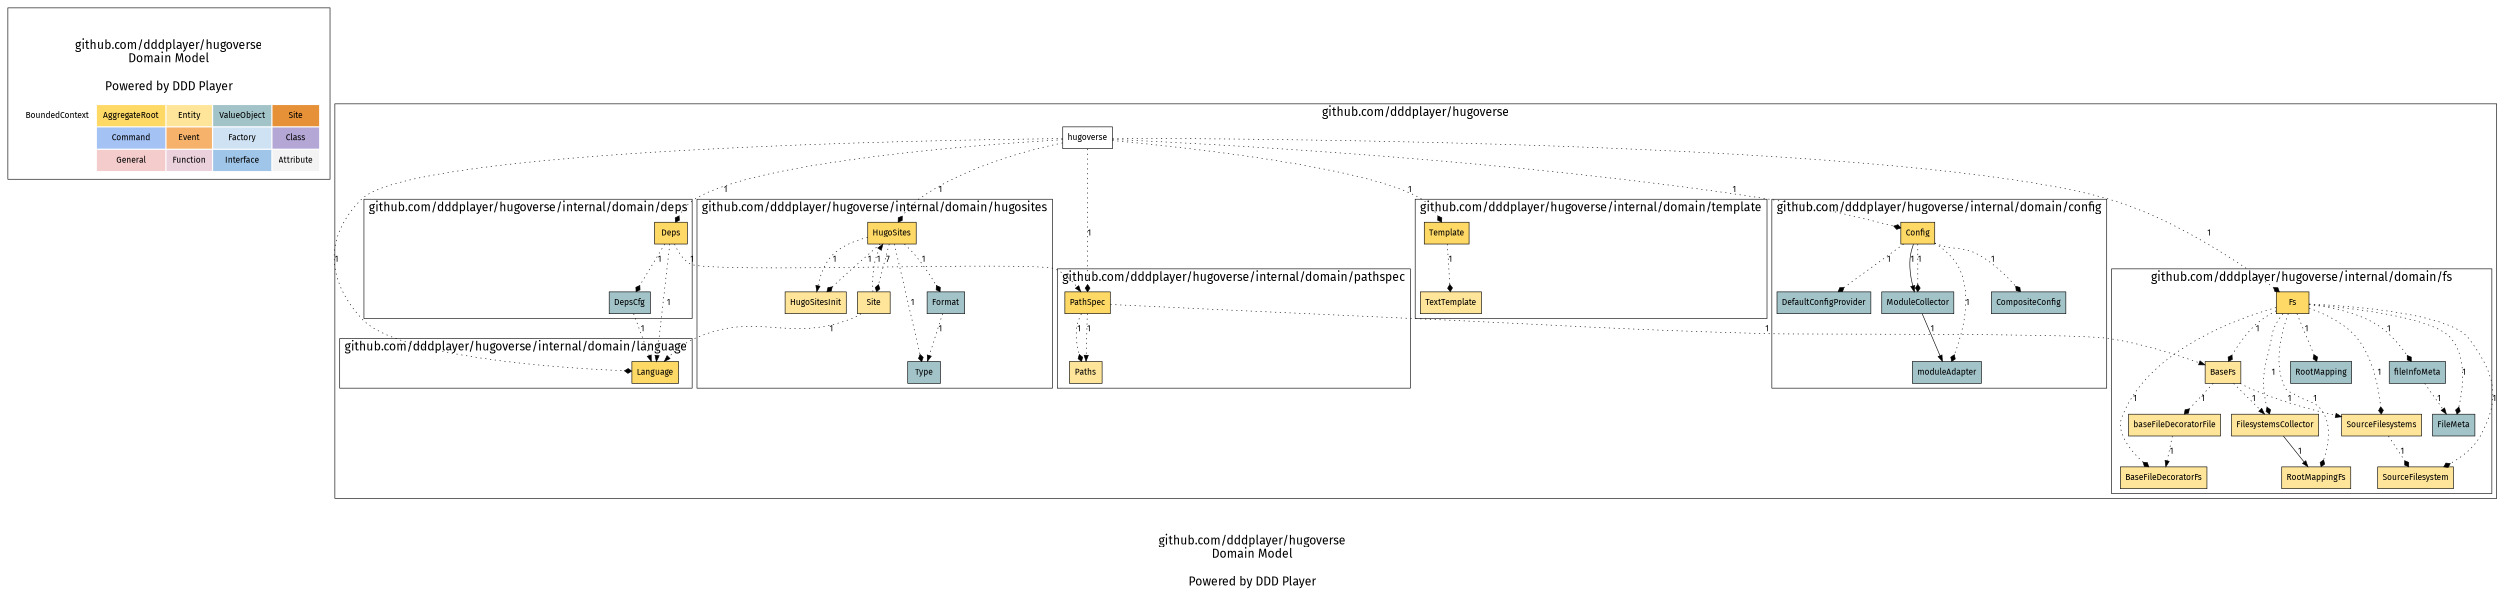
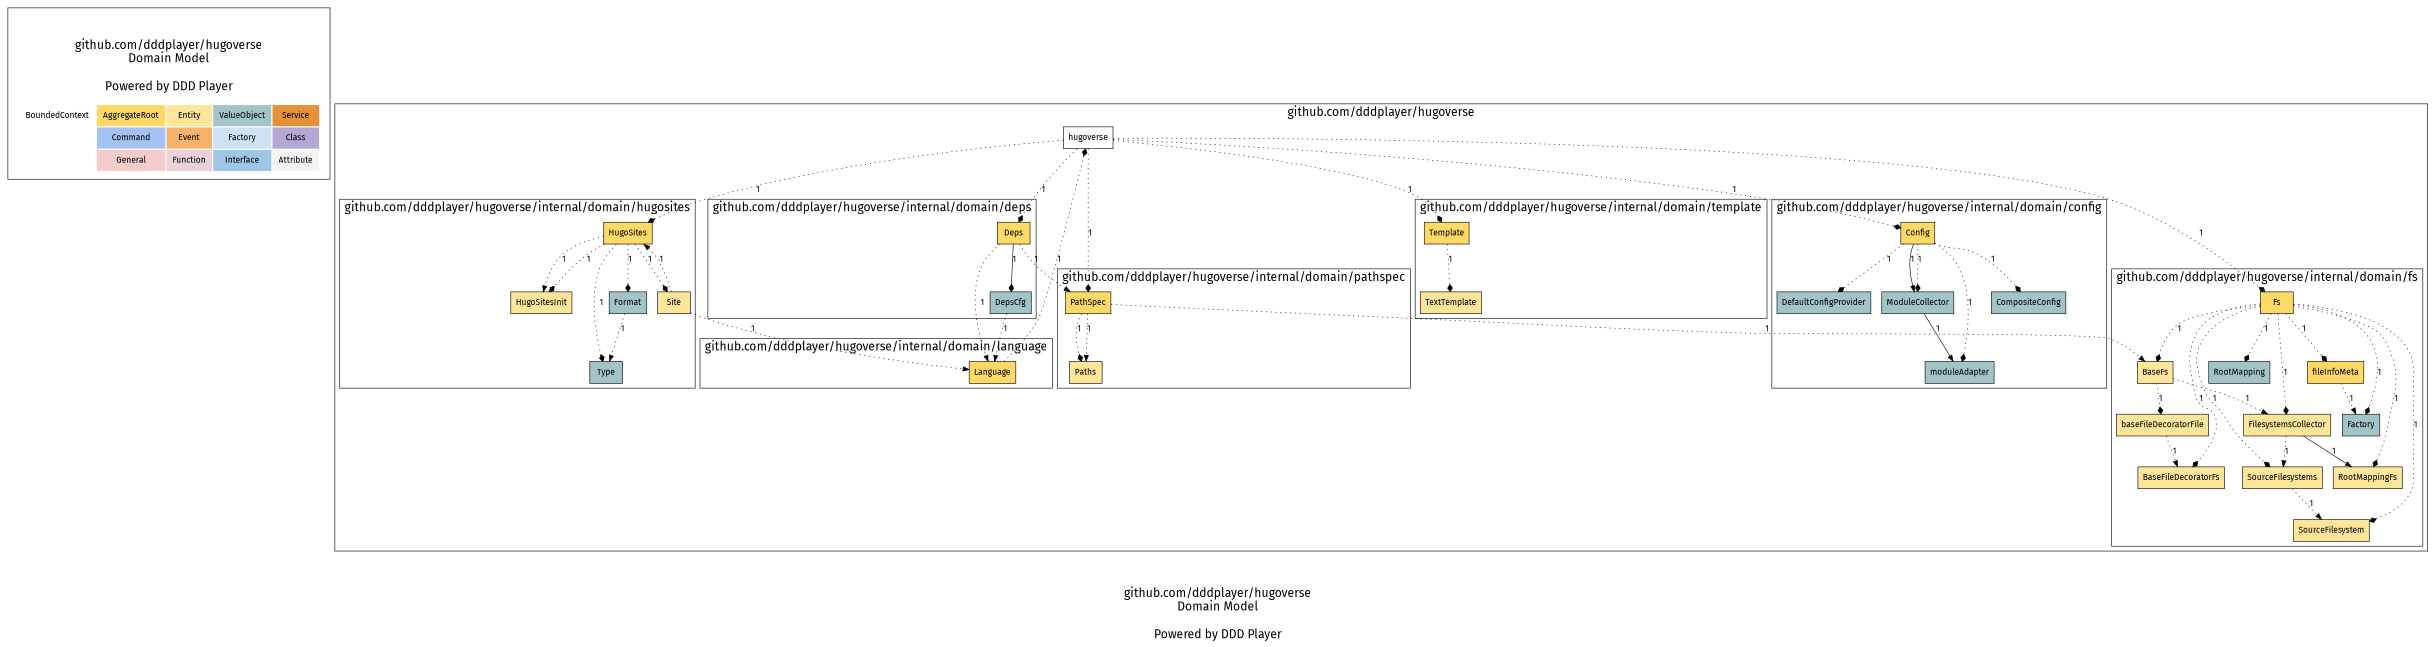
(296, 115) -> (296, 115)
(507, 165) -> (1056, 264)
(888, 259) -> (650, 259)
(652, 265) -> (1012, 264)
(2417, 372) -> (2336, 372)
(2287, 402) -> (2285, 448)
(2454, 425) -> (2361, 425)
(2397, 448) -> (2305, 502)
